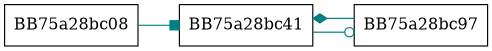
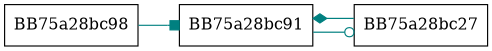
(71, 25) -> (71, 25)
(246, 25) -> (246, 25)
(421, 25) -> (421, 25)
